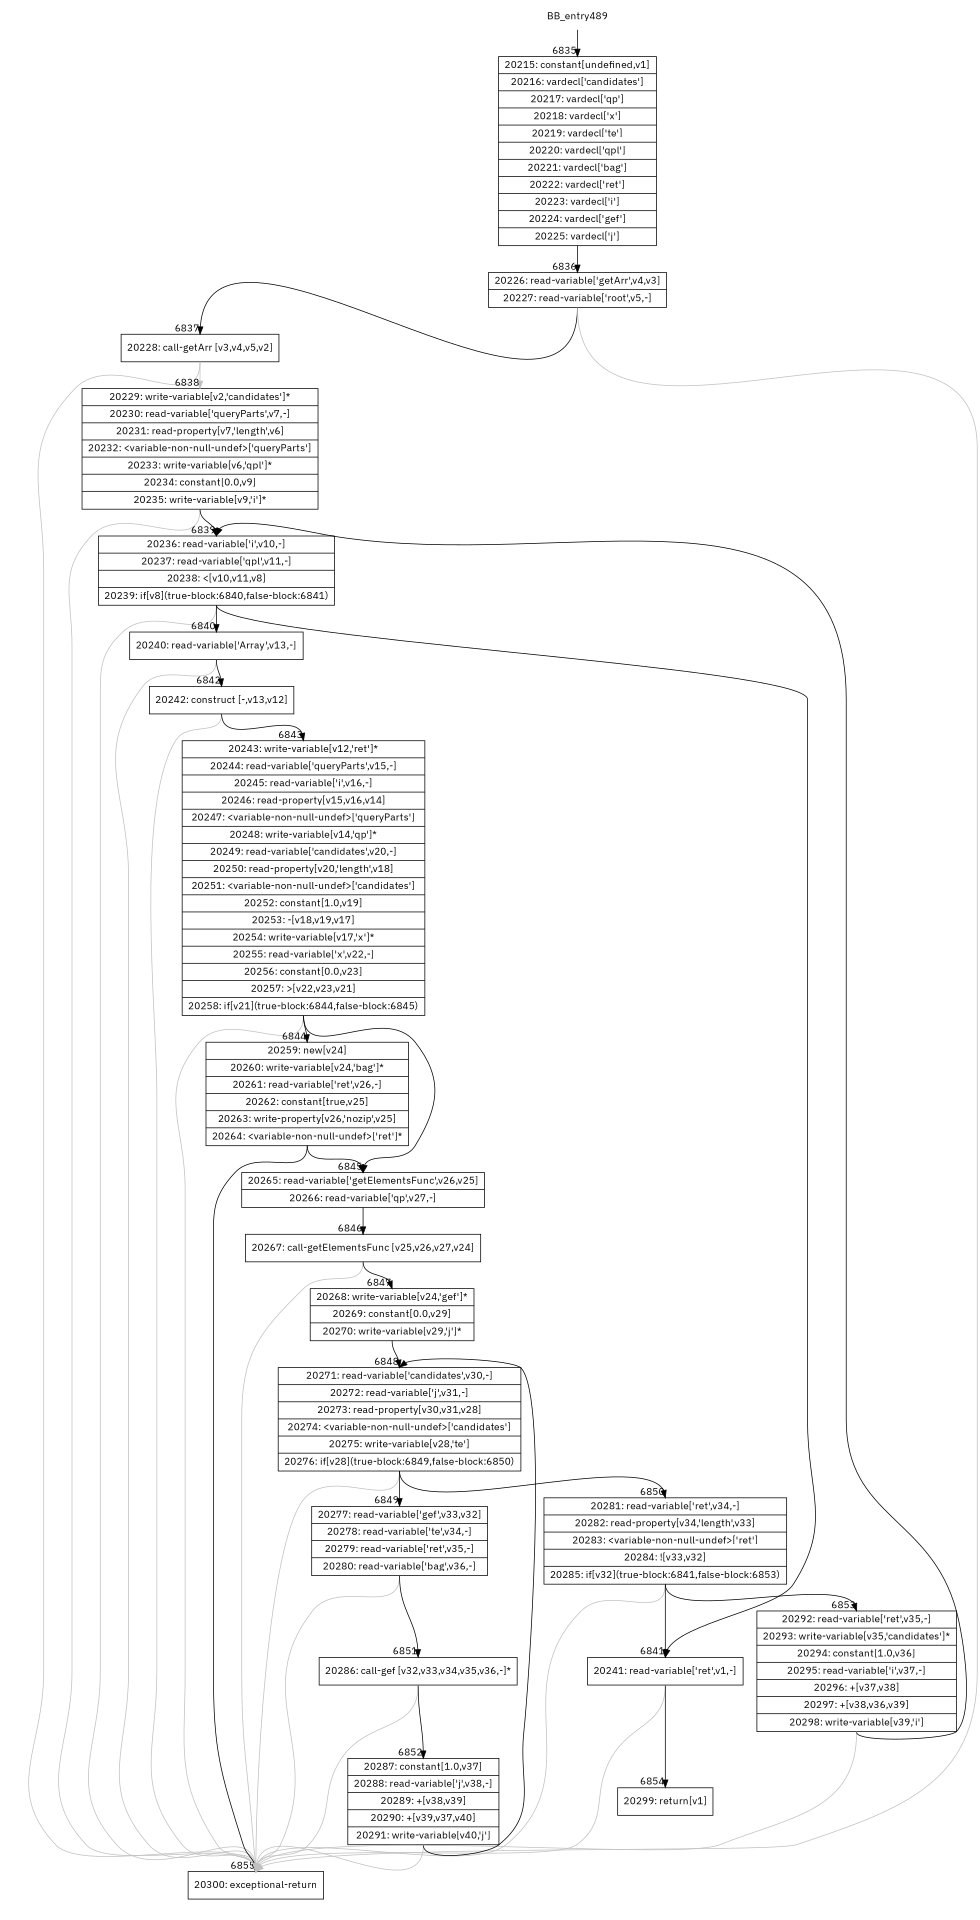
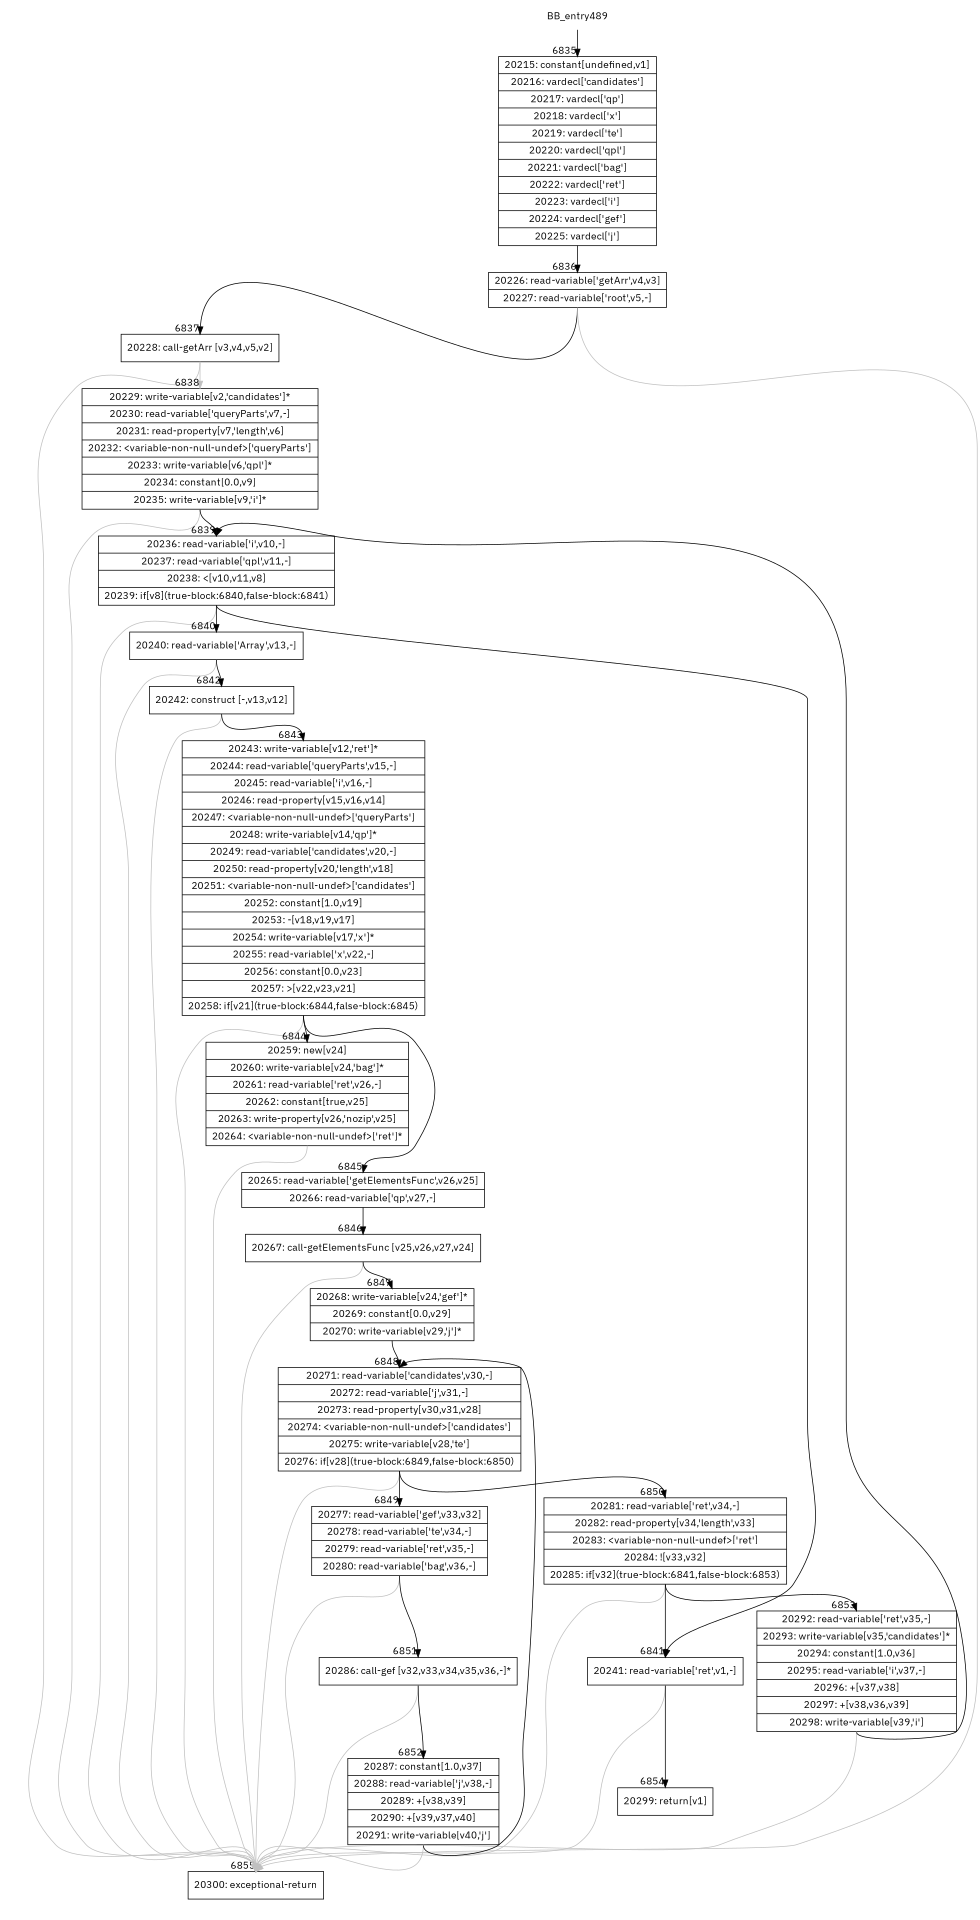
(331, 1159) -> none
(213, 1476) -> (213, 1476)
